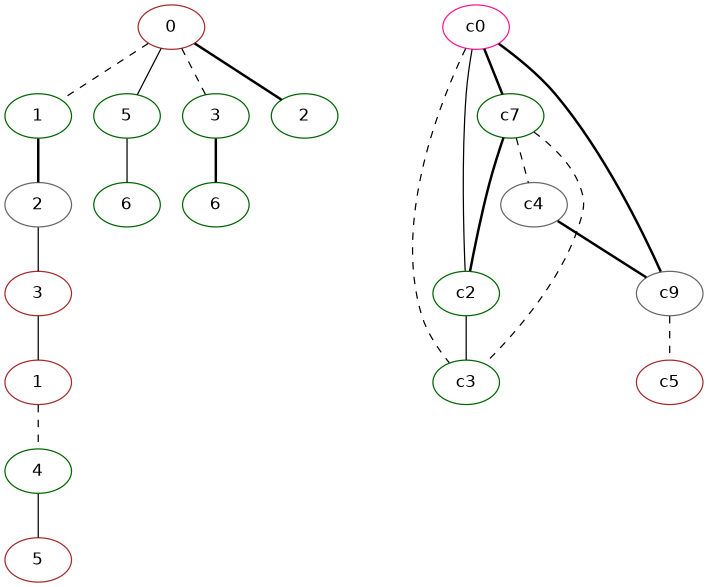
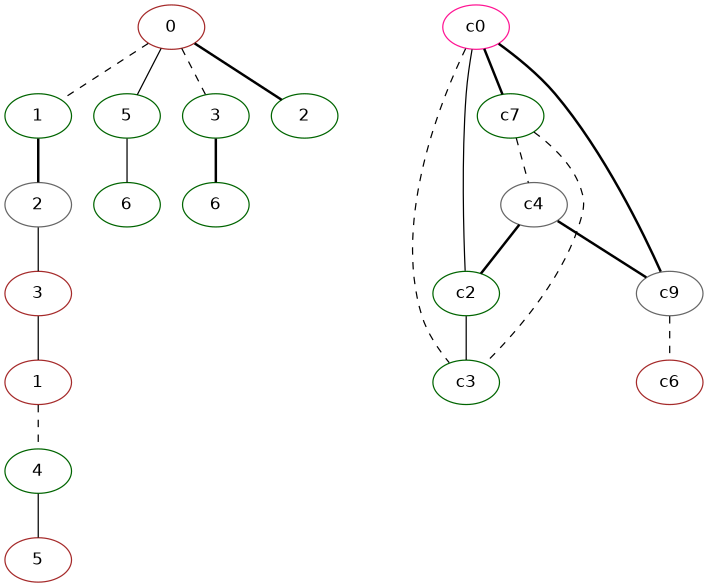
(484, 204) -> (500, 249)
(670, 382) -> (670, 382)
